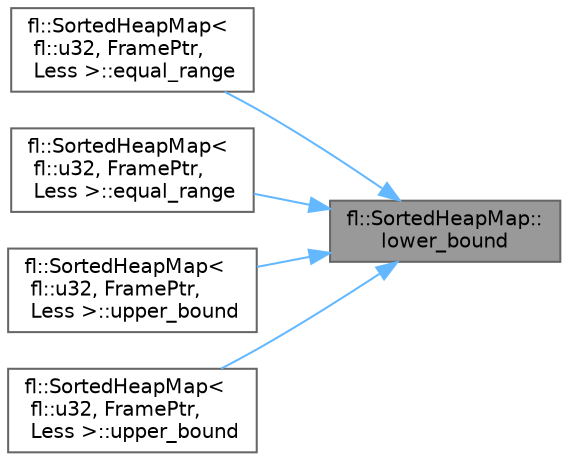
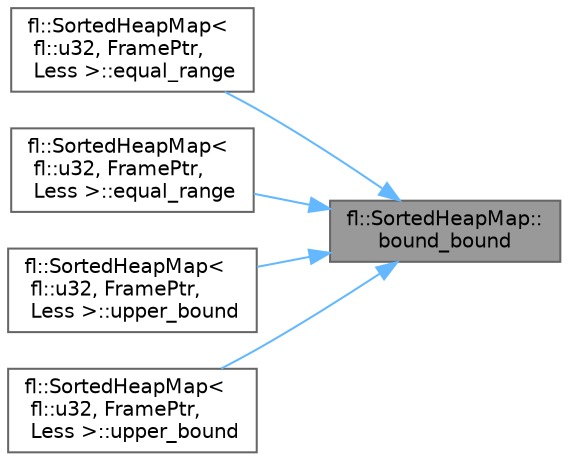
(445, 231) -> (445, 231)
